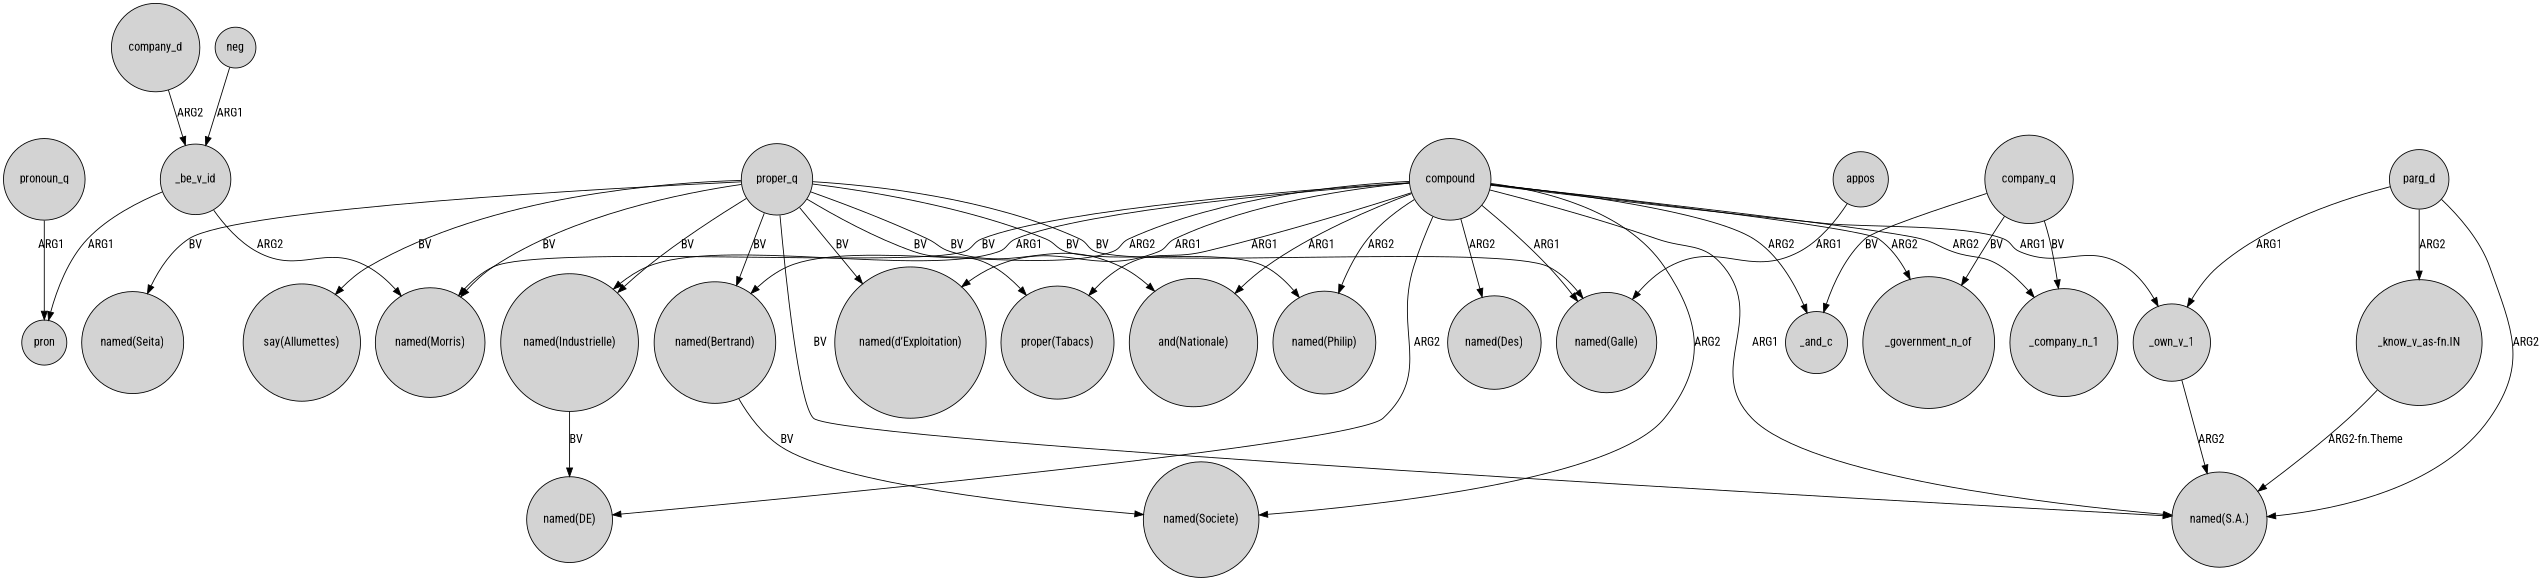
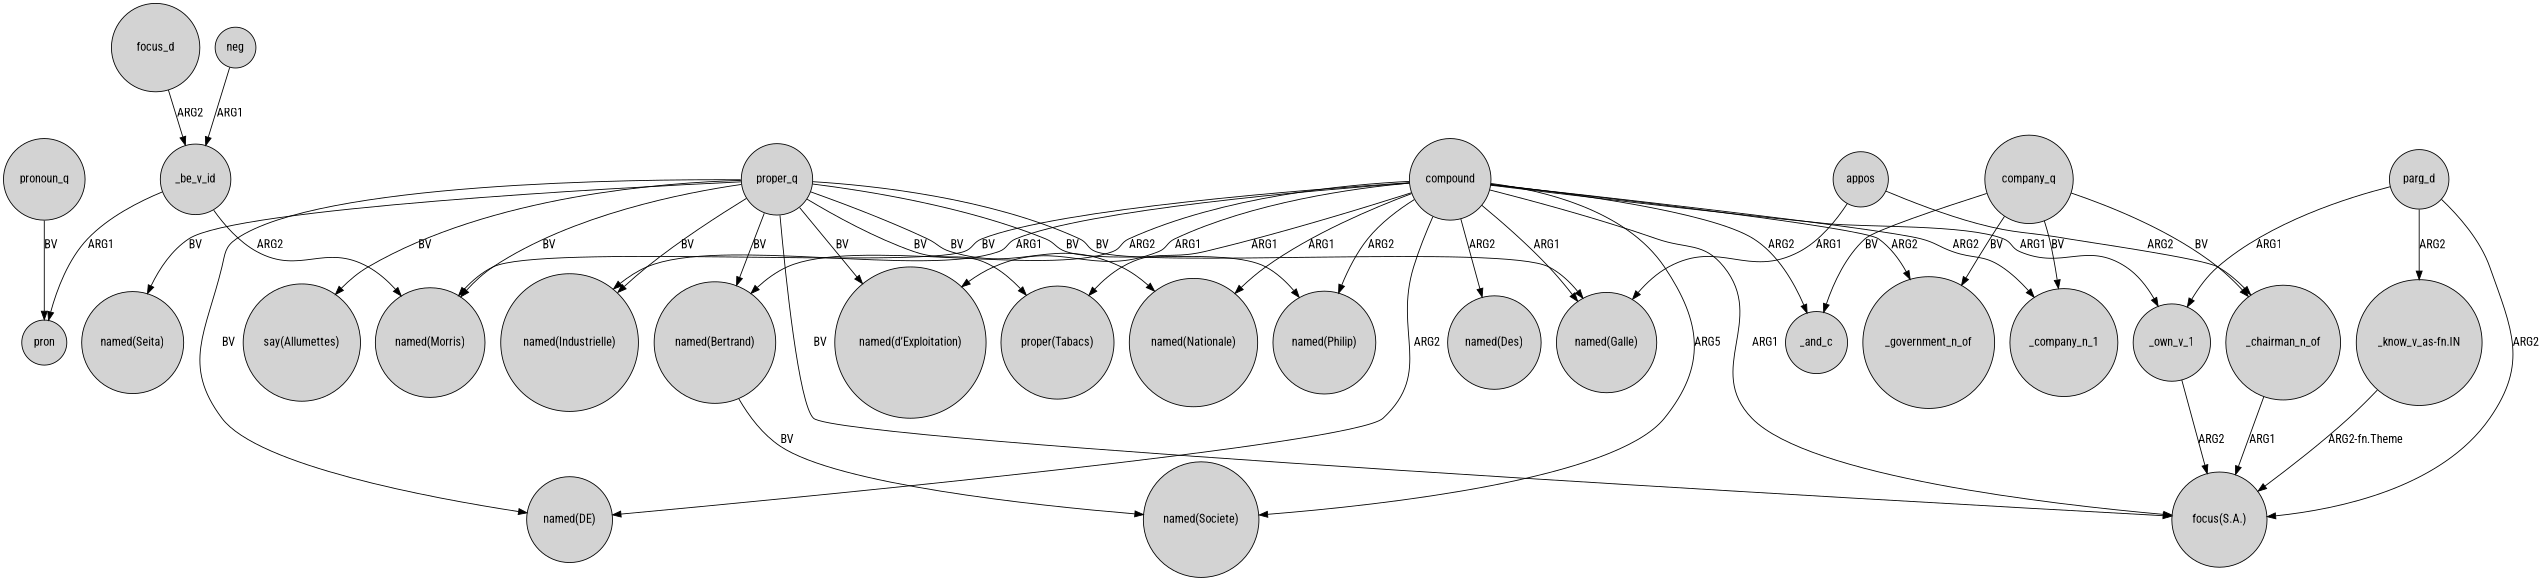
(156, 48) -> (156, 48)
(51, 245) -> (51, 245)
(1193, 343) -> (1193, 343)
(1707, 343) -> (1707, 343)
none -> (2283, 343)
(570, 440) -> (262, 227)
(2219, 520) -> (2219, 520)
